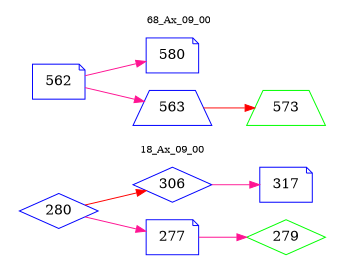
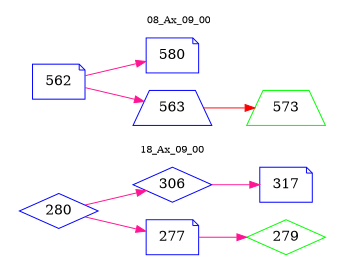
(179, 21) -> (179, 21)
(111, 199) -> (111, 199)
